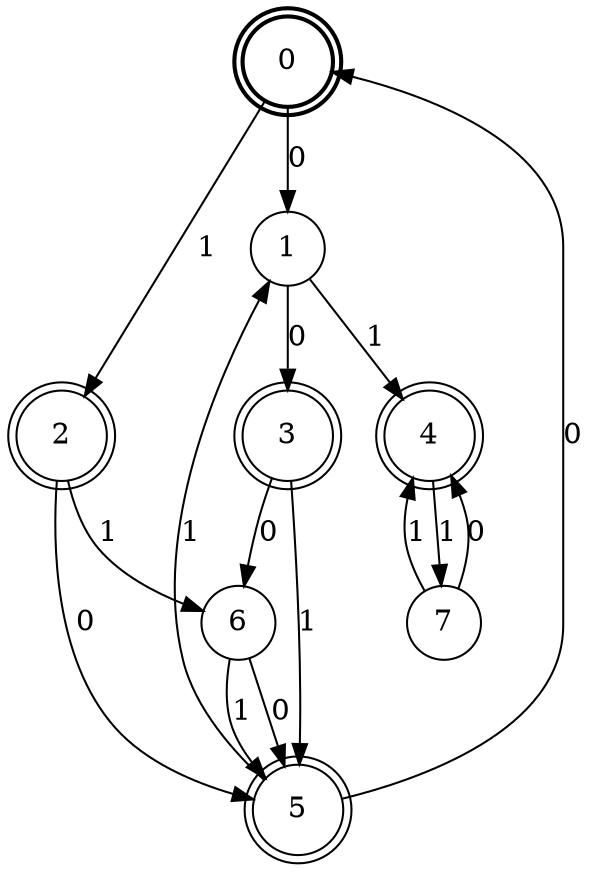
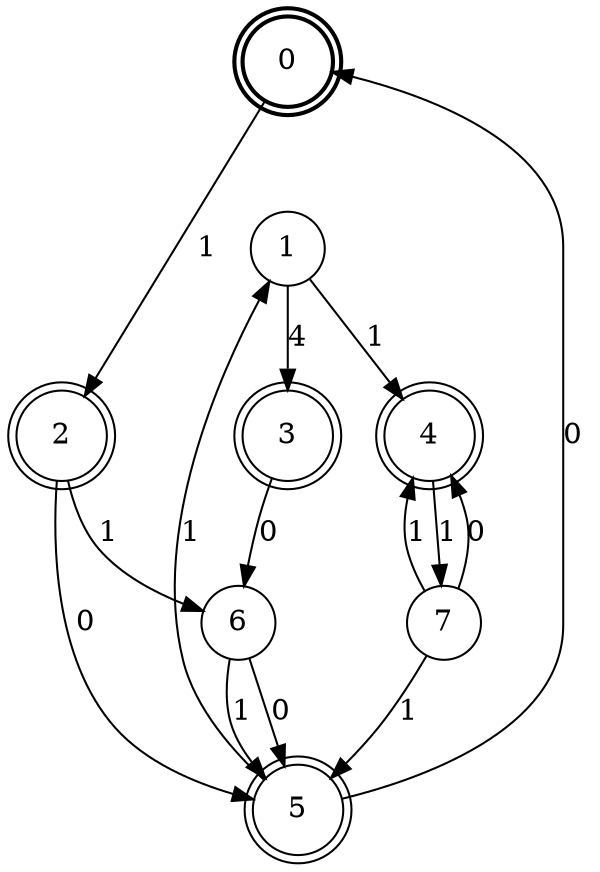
(288, 149) -> none
(298, 338) -> (298, 338)
(298, 612) -> (390, 712)
